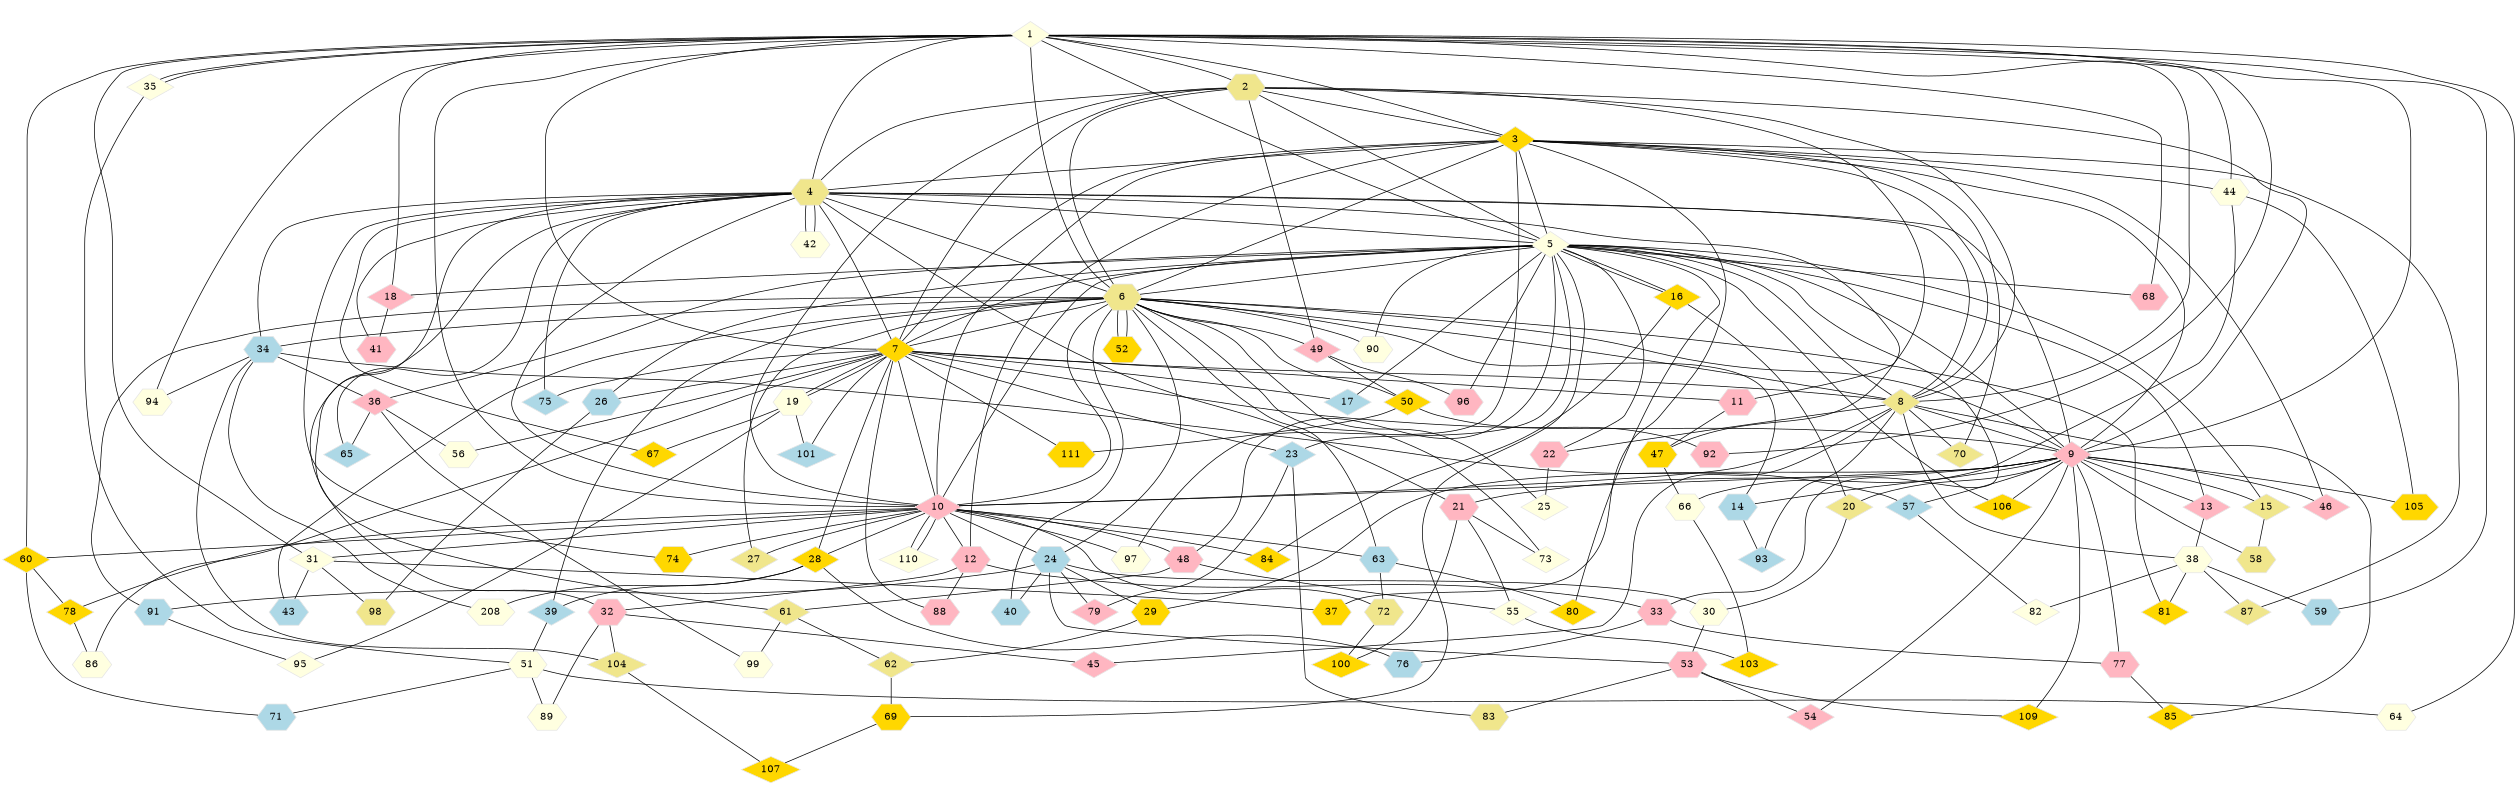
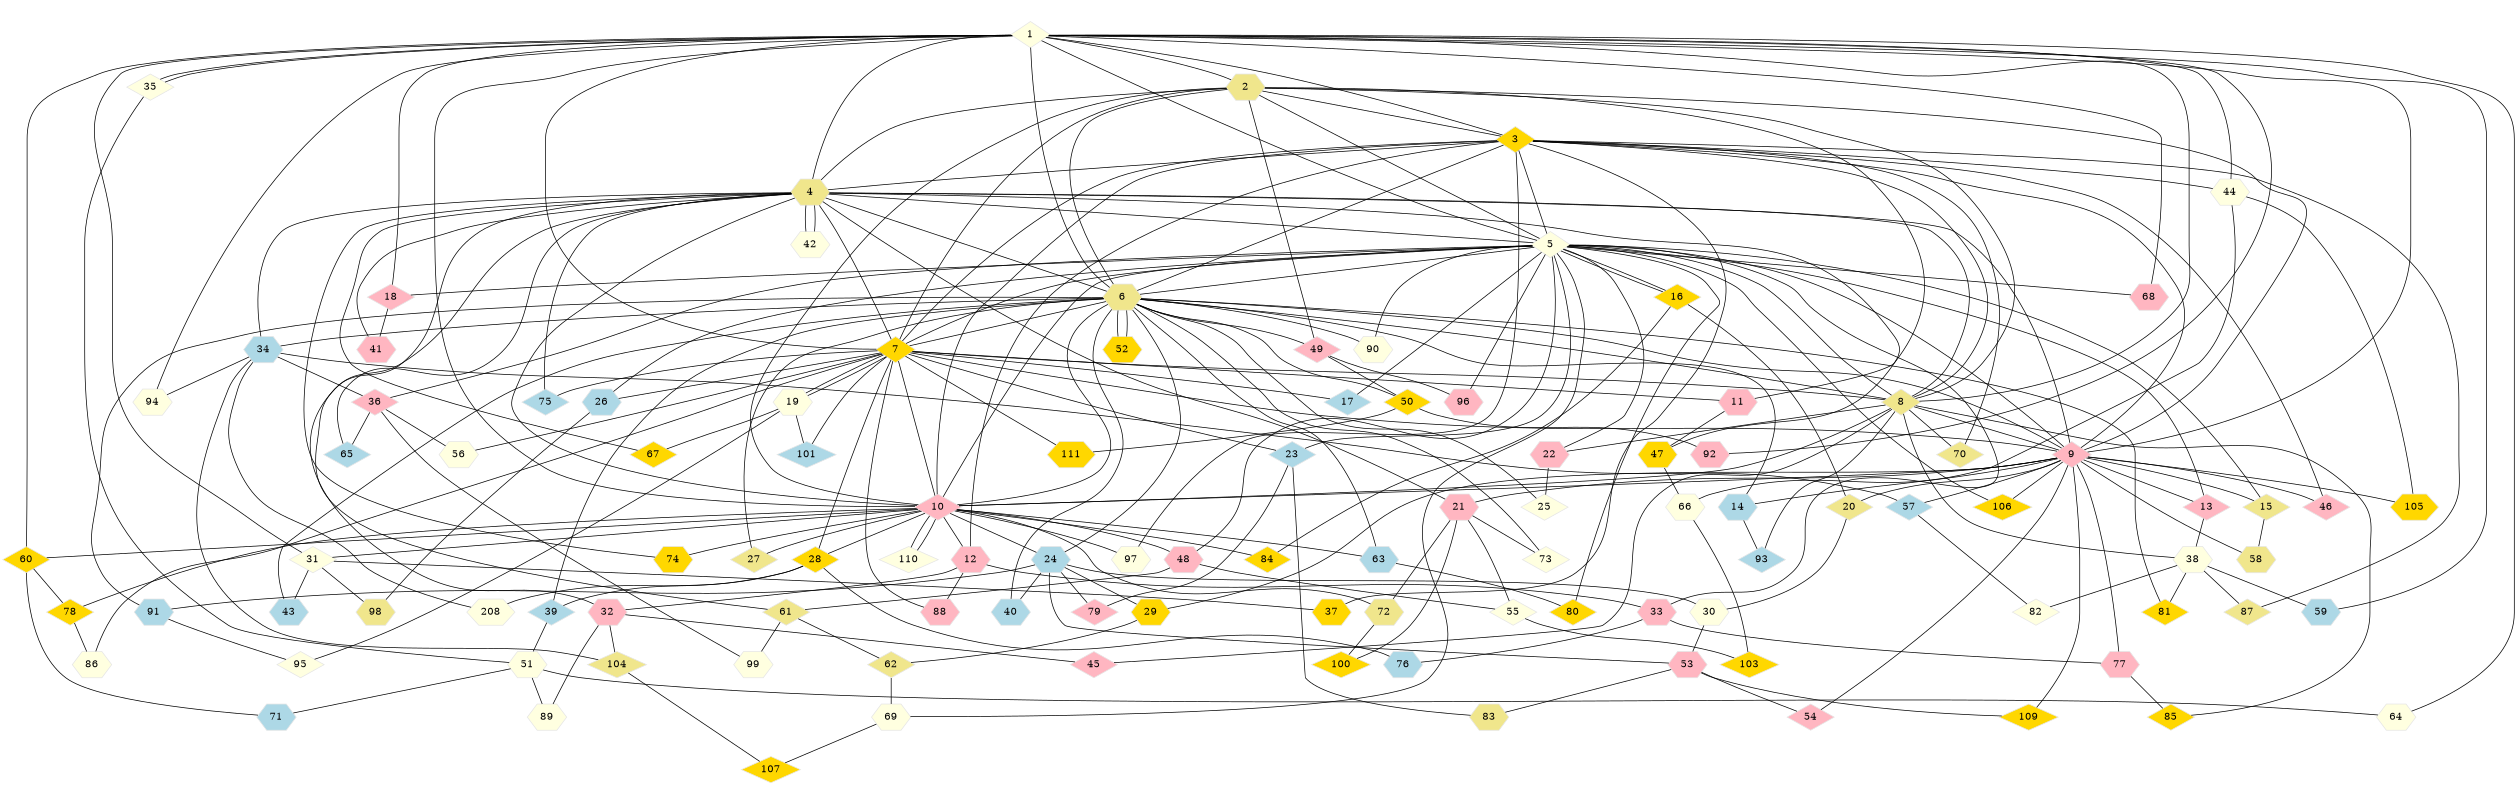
(1382, 589) -> (1422, 560)
(891, 717) -> (891, 717)
